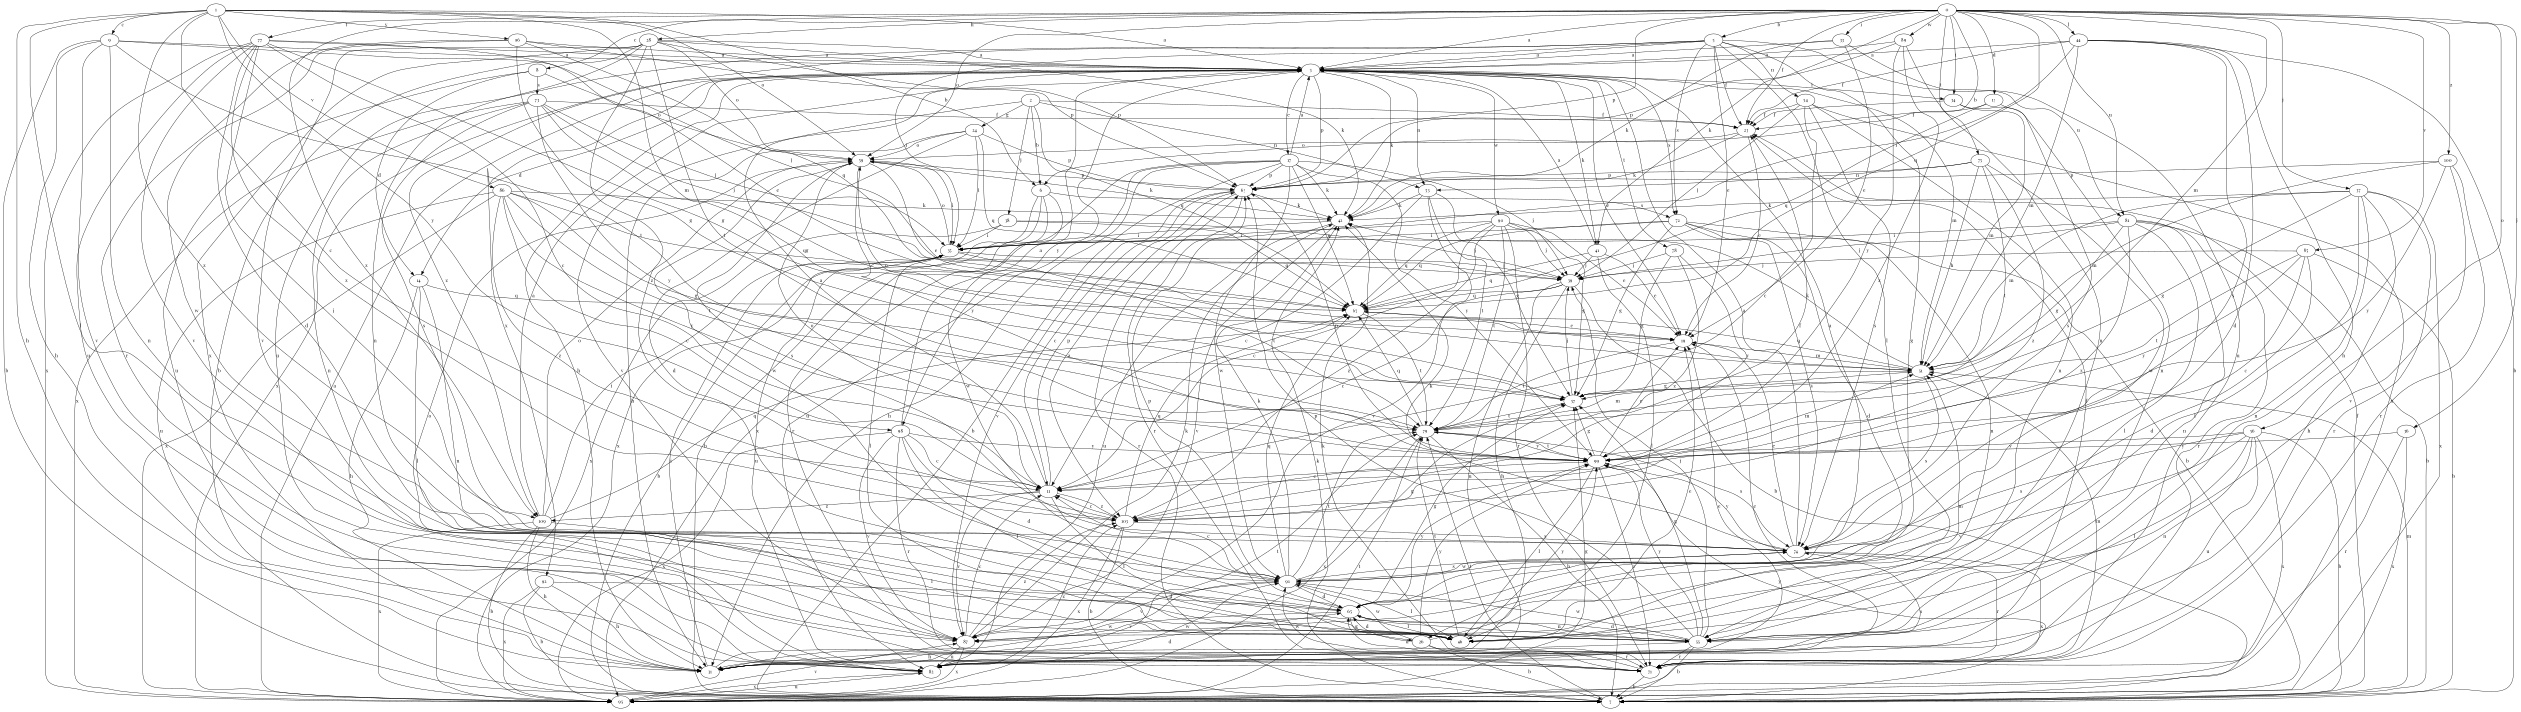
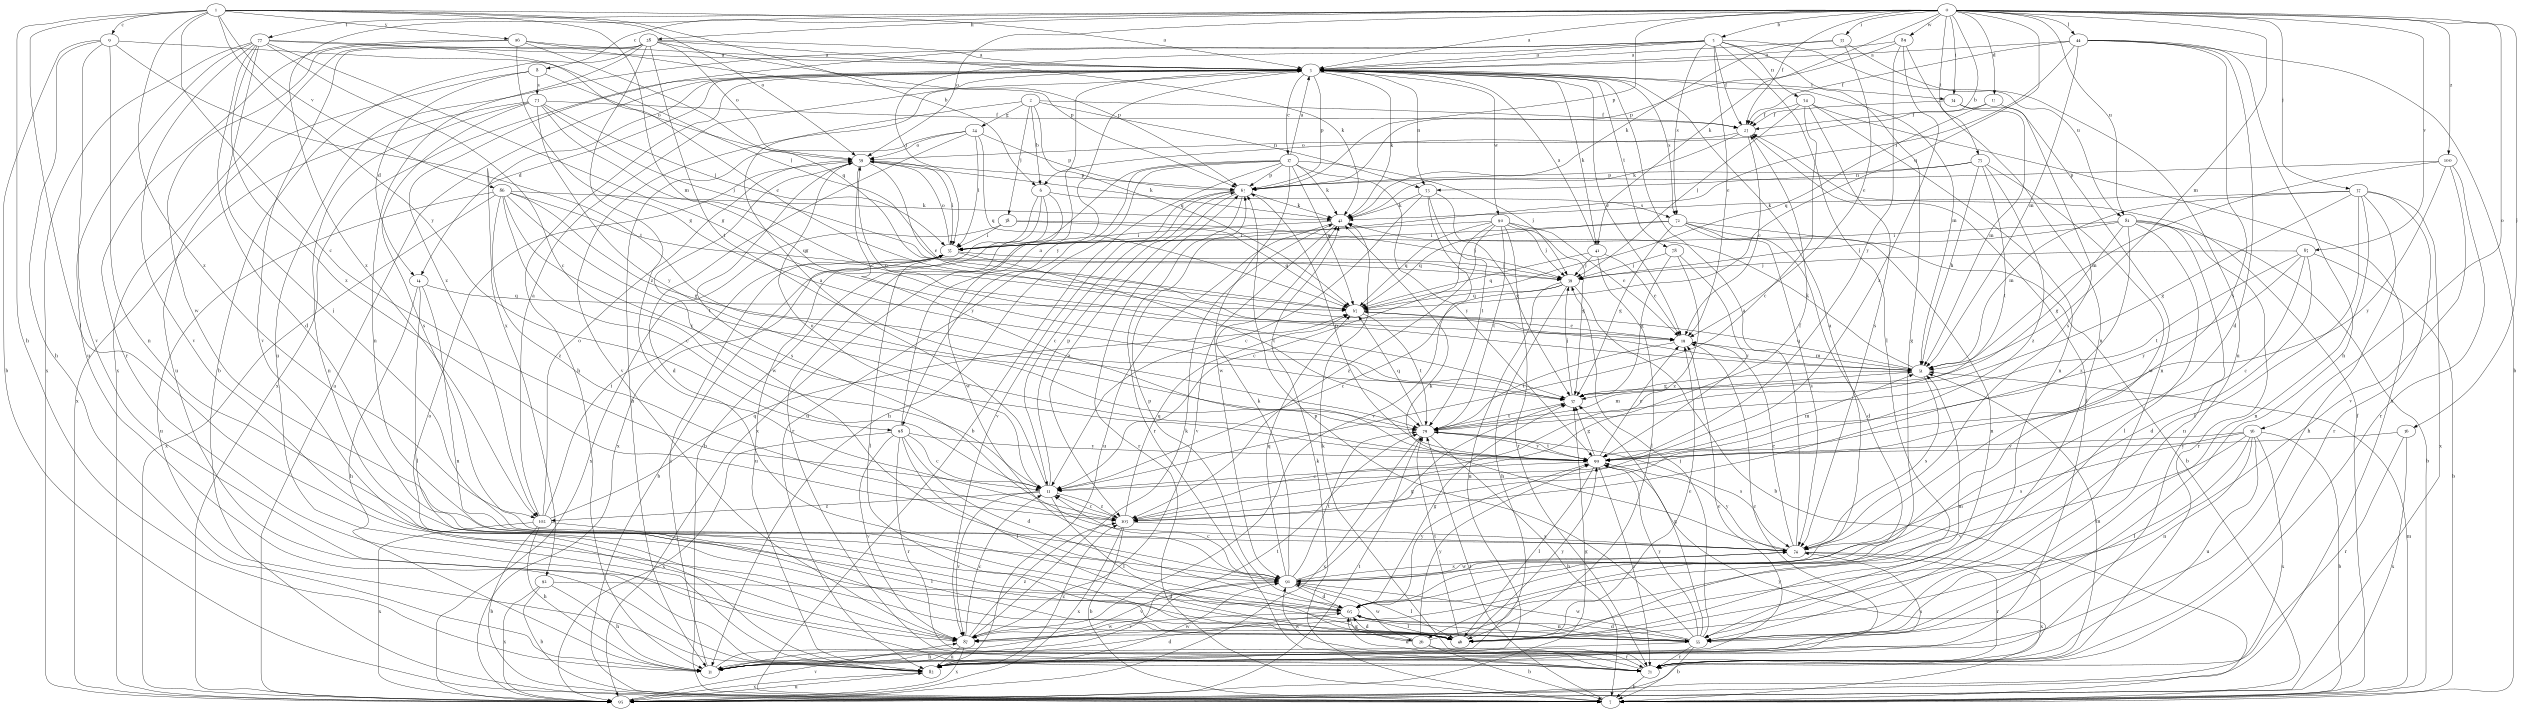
(708, 61) -> none
(208, 356) -> (117, 418)
(542, 522) -> (542, 522)
